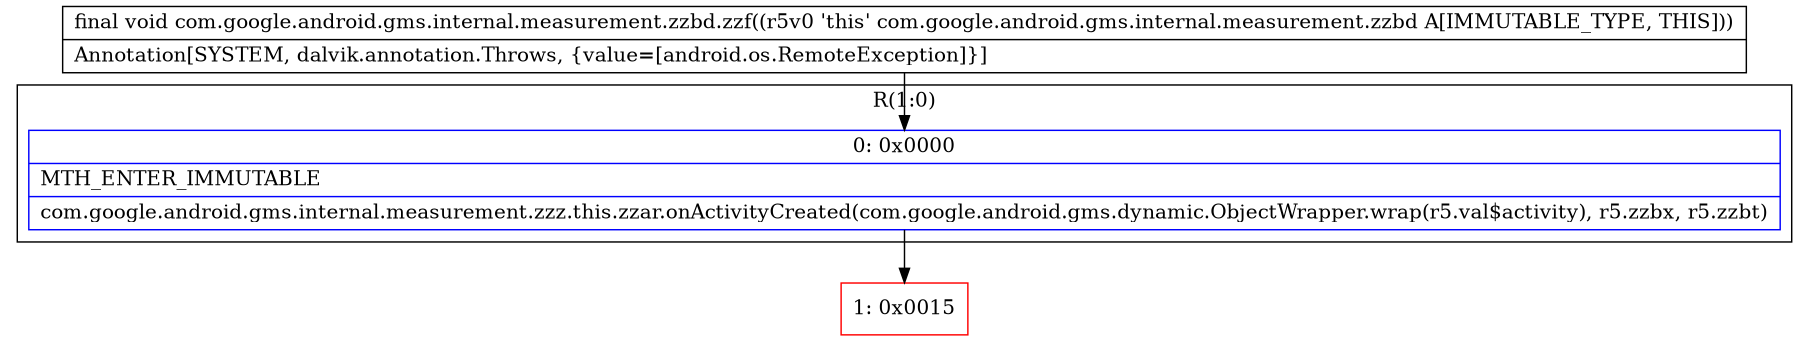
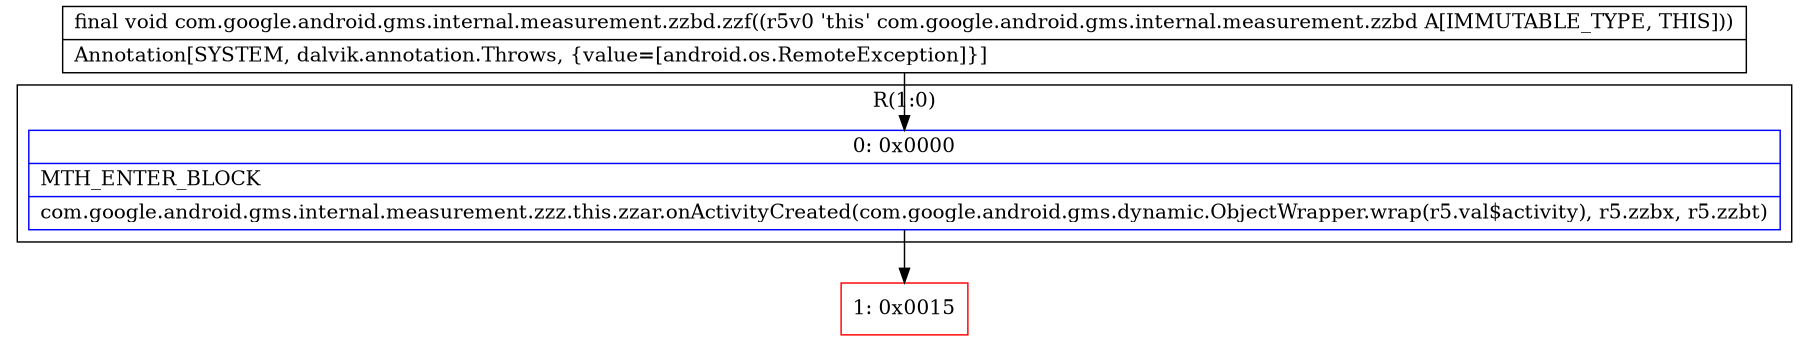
(181, 179) -> (151, 179)
